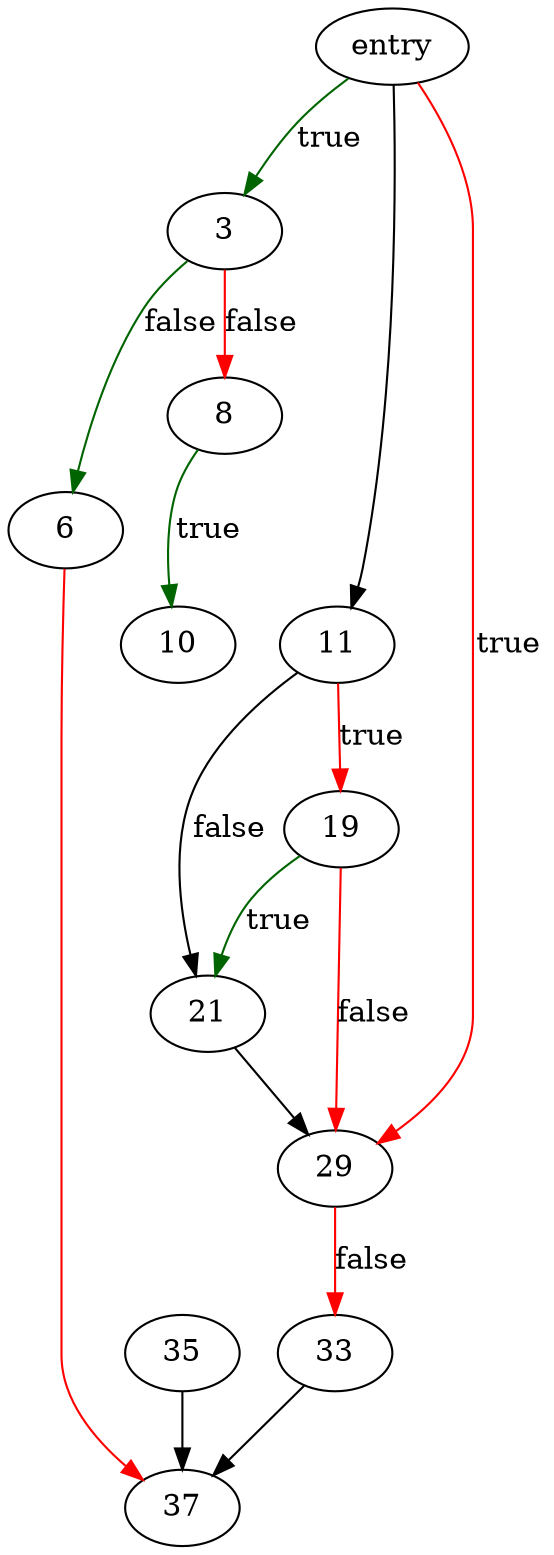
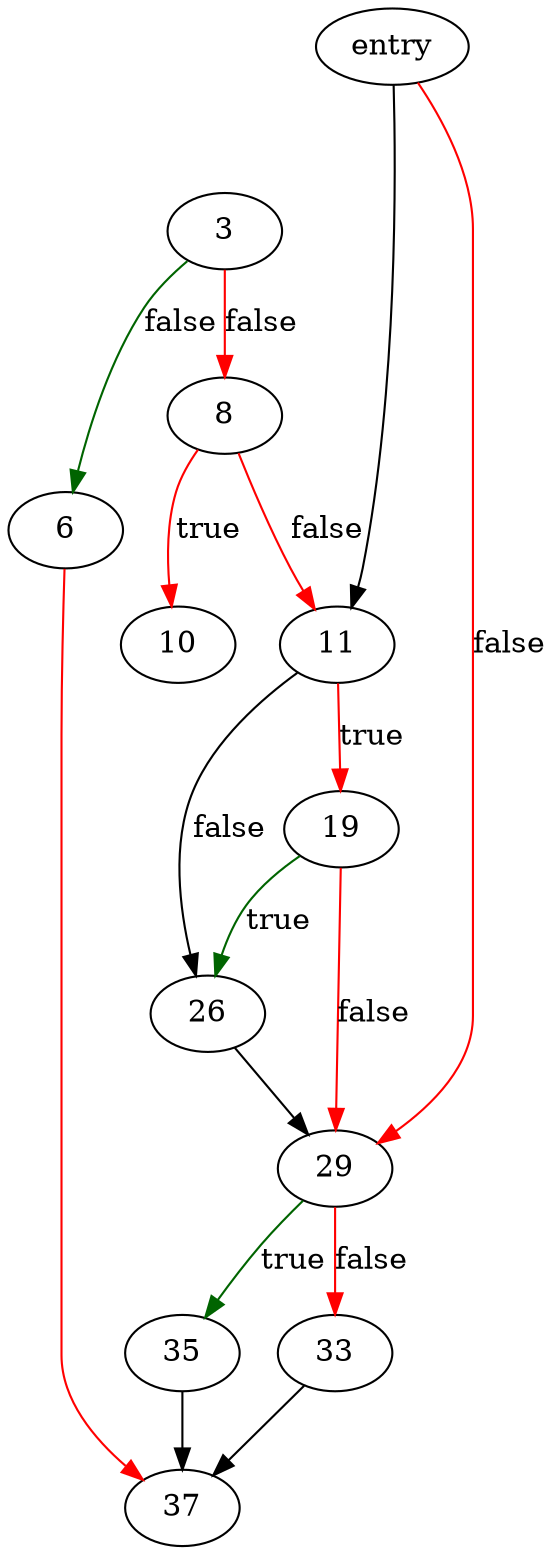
(297, 123) -> none
(171, 514) -> (171, 514)
none -> (269, 523)
(509, 645) -> (509, 645)
(208, 1014) -> (208, 1014)
none -> (258, 1248)
